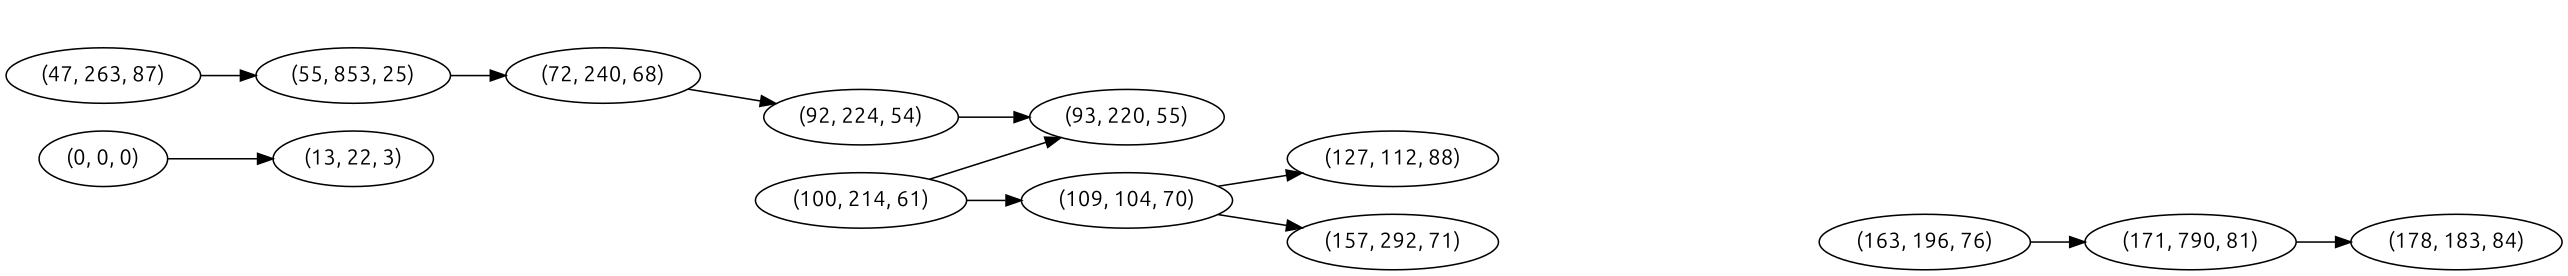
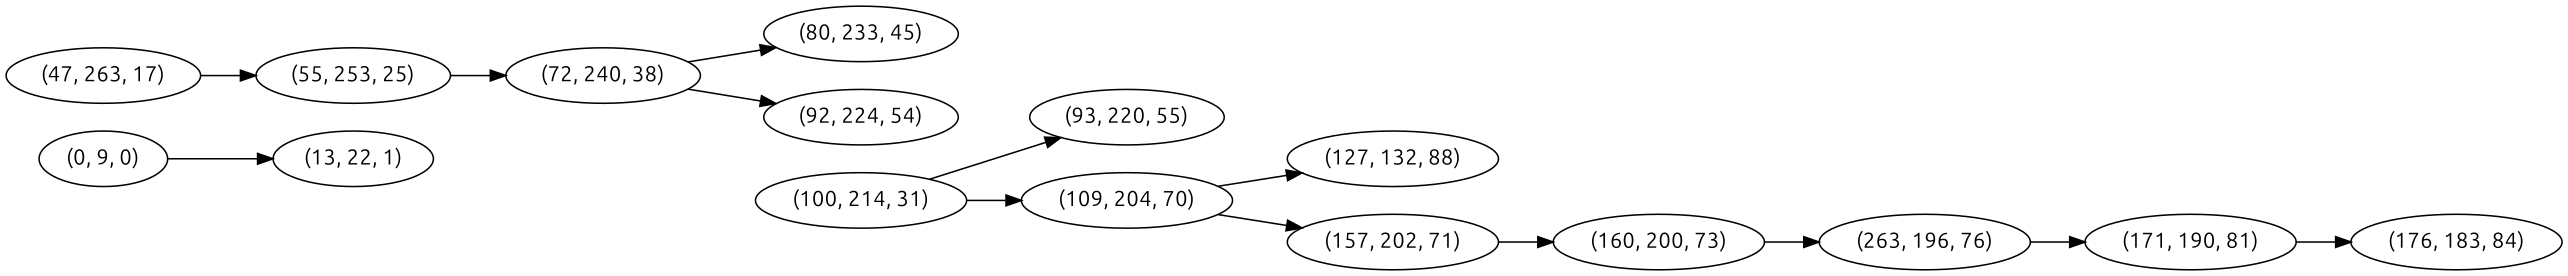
none -> (861, 34)
(103, 76) -> (103, 76)
(353, 76) -> (353, 76)
(603, 76) -> (603, 76)
(986, 117) -> none
(103, 159) -> (103, 159)
(353, 159) -> (353, 159)
(1393, 159) -> (1393, 159)
(861, 200) -> (861, 200)
(1127, 200) -> (1127, 200)
(1393, 242) -> (1393, 242)
none -> (1659, 242)
(1925, 242) -> (1925, 242)
(2191, 242) -> (2191, 242)
(2456, 242) -> (2456, 242)
